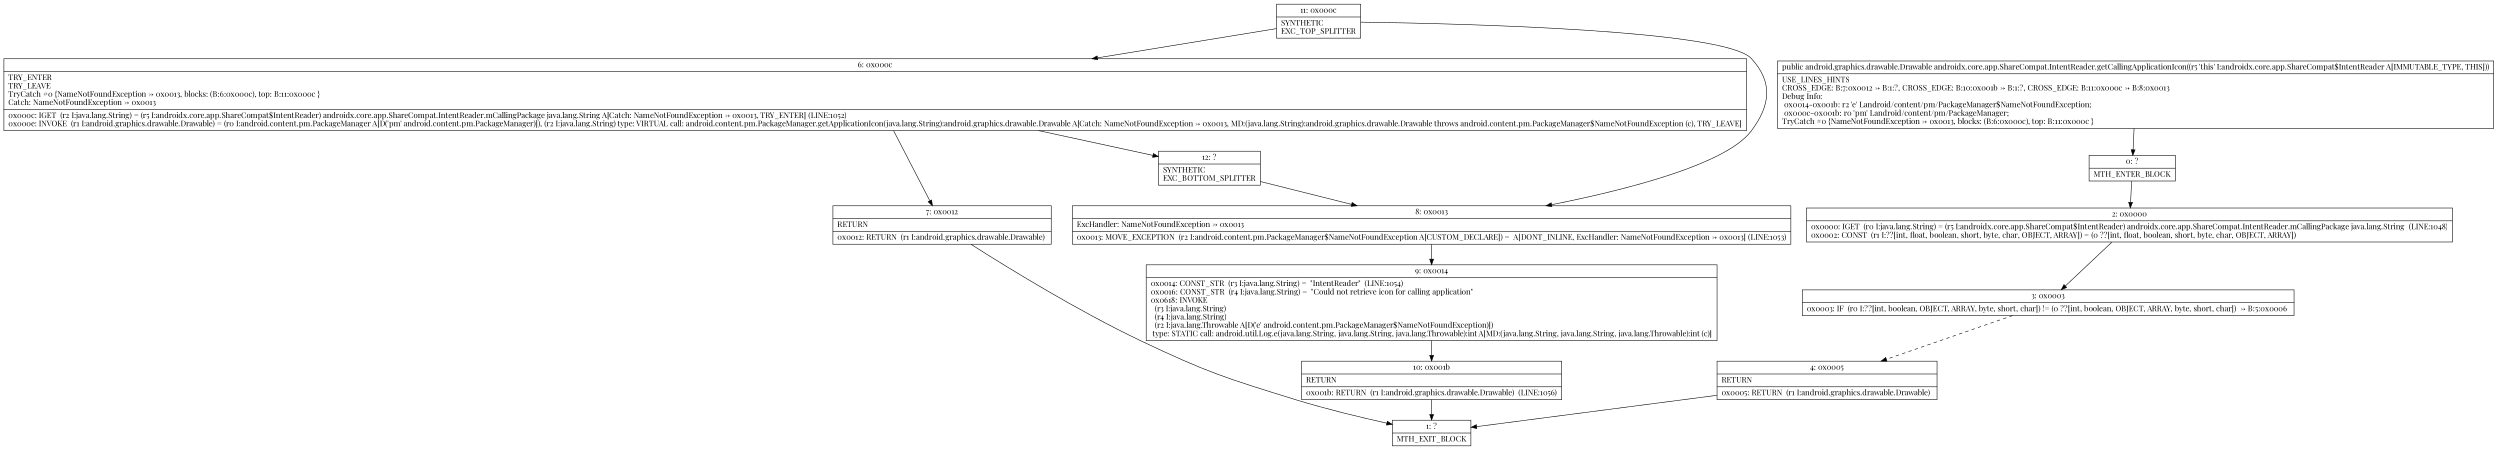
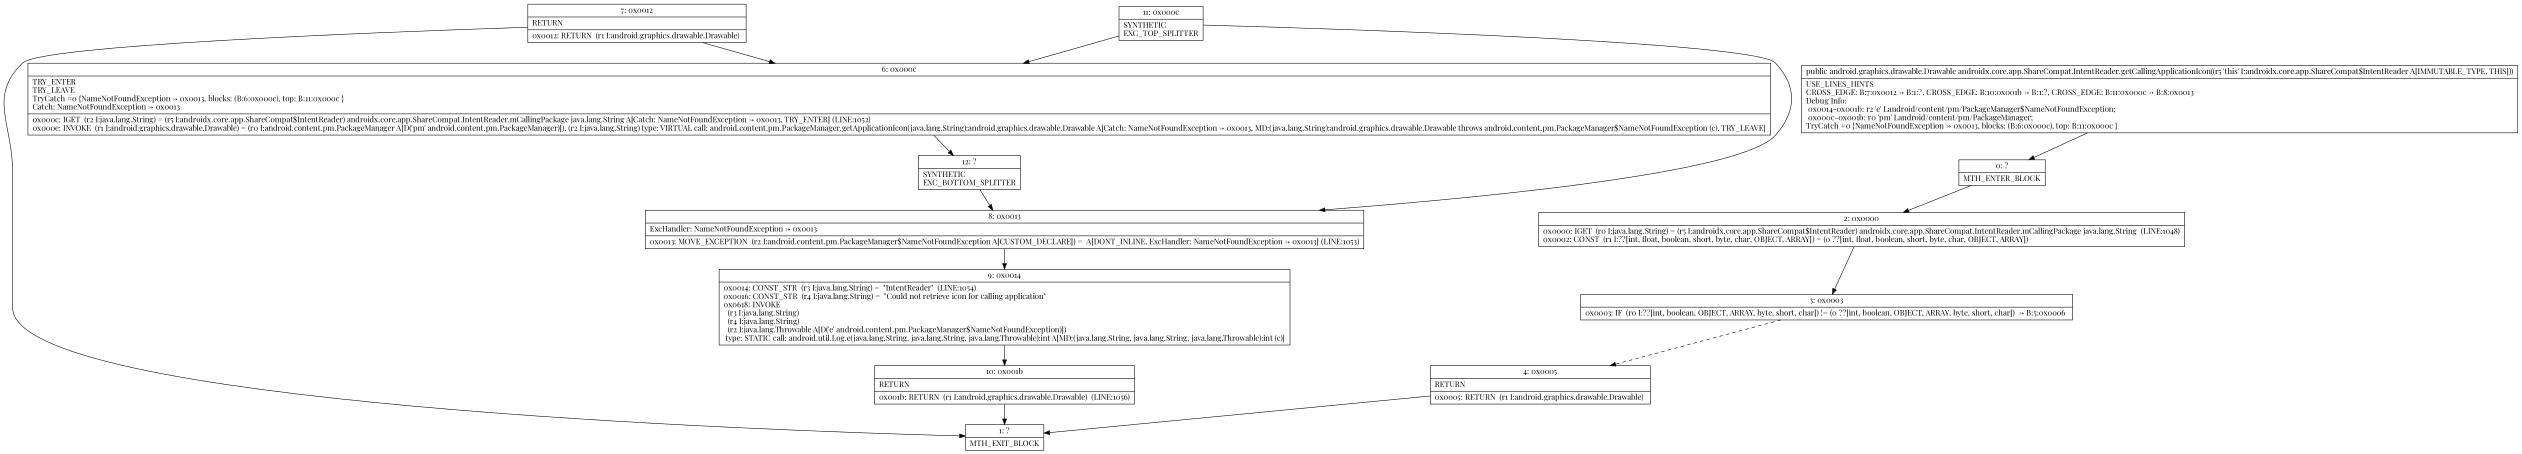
(912, 166) -> (736, 52)
